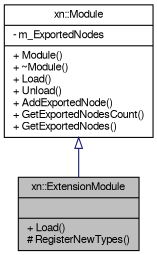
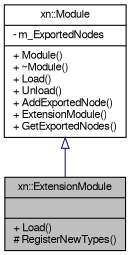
(79, 115) -> (60, 115)
